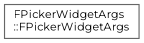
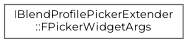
(72, 21) -> (94, 21)
